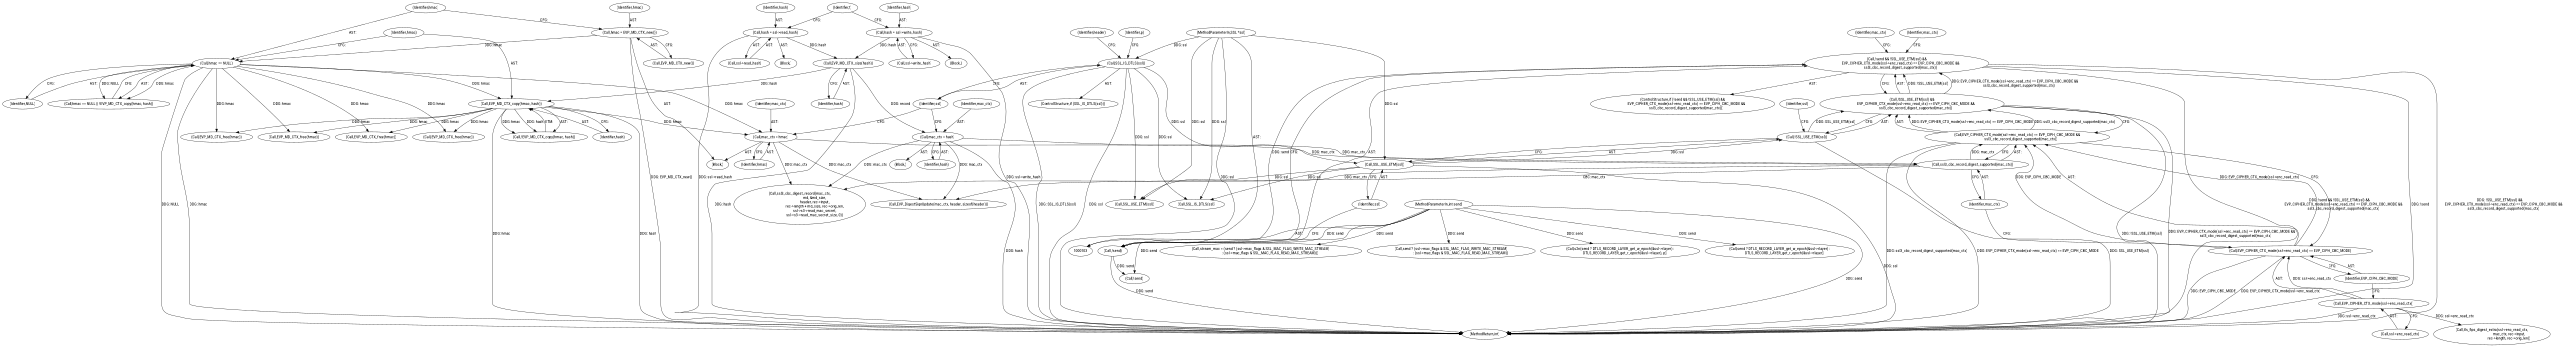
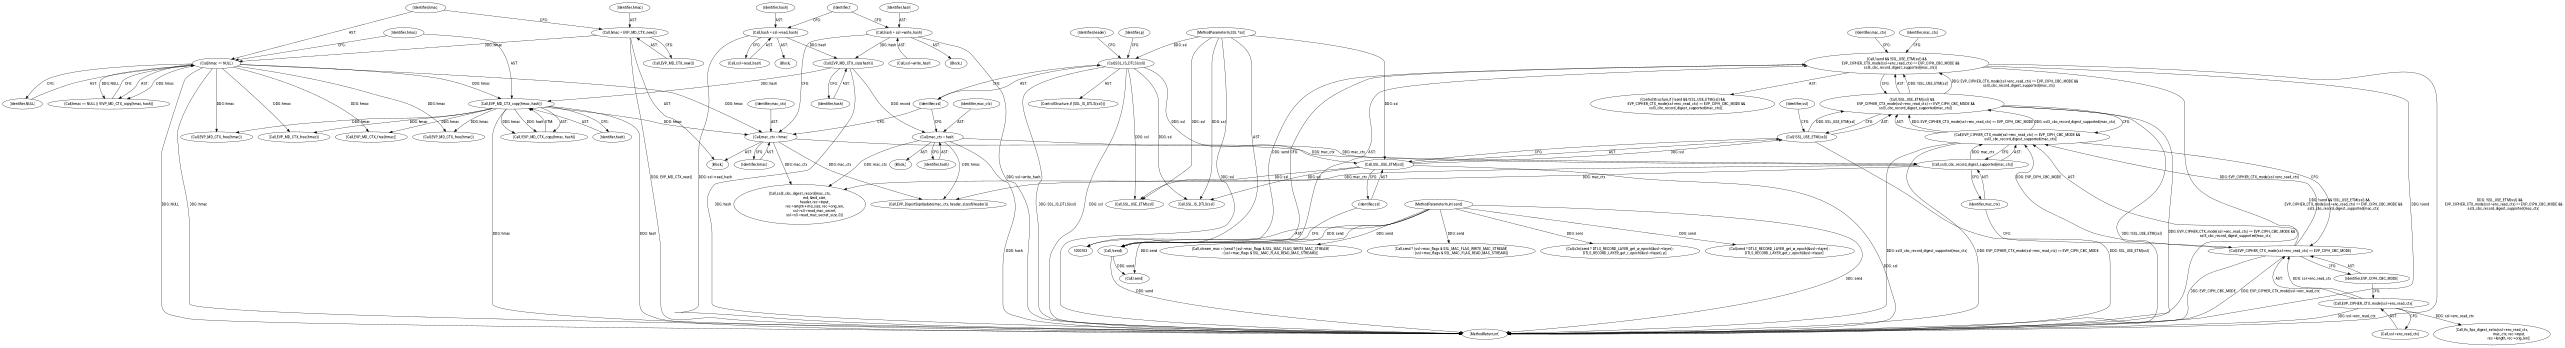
(757, 45) -> (757, 45)
(910, 46) -> (803, 59)
(971, 165) -> (971, 165)
(1594, 177) -> (1594, 177)
